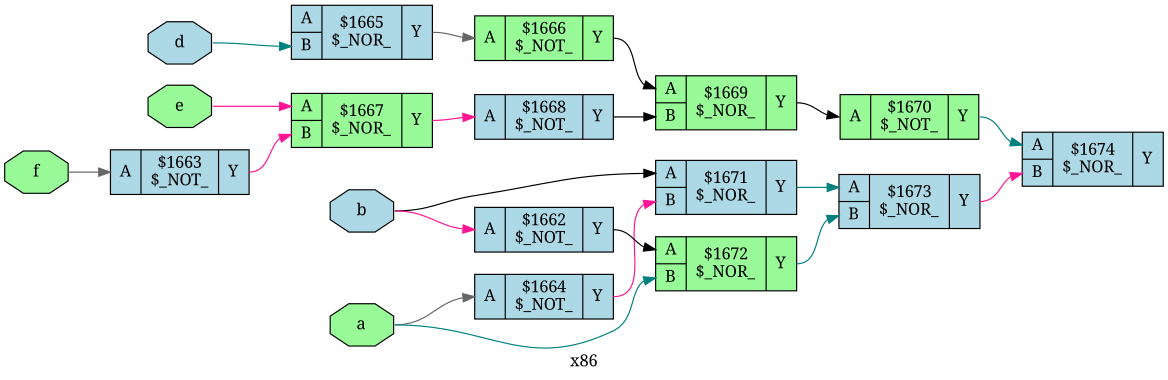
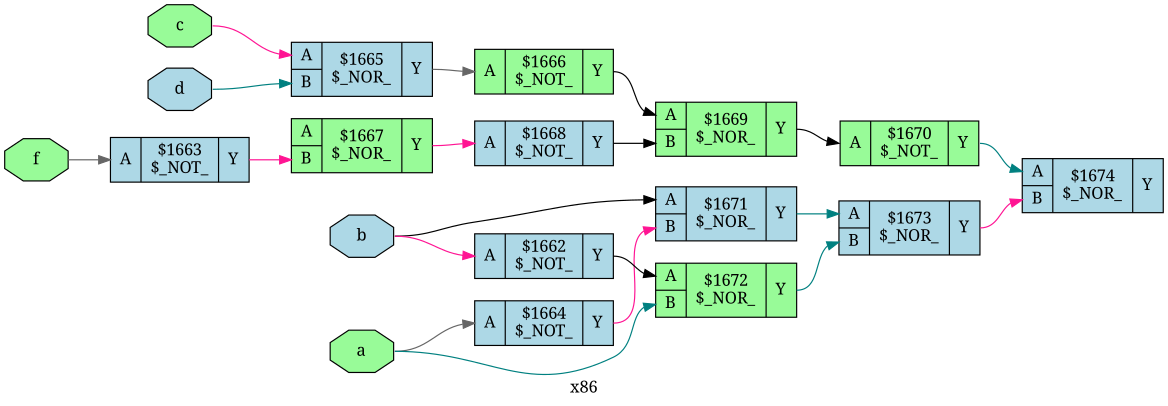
none -> (180, 26)
(180, 106) -> none
